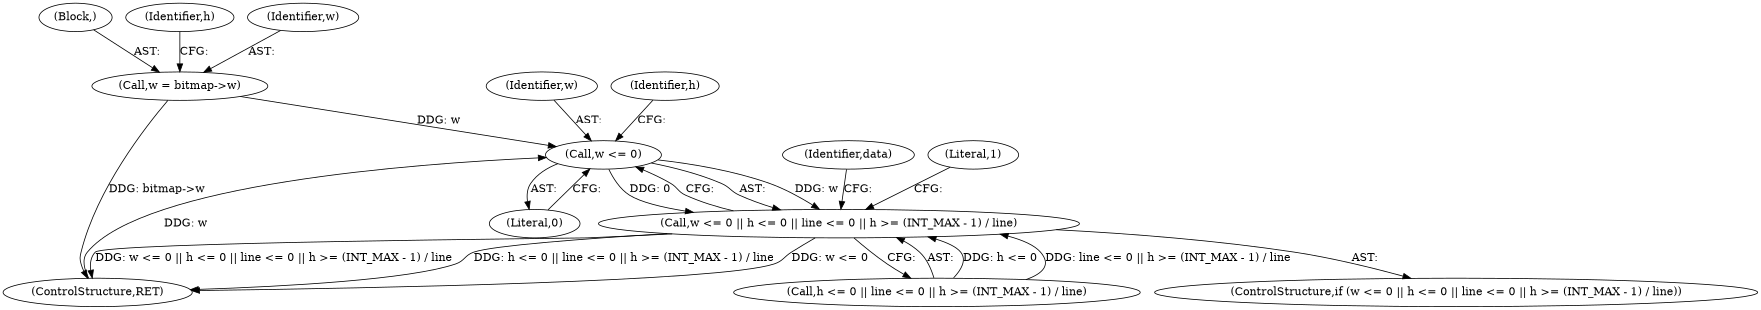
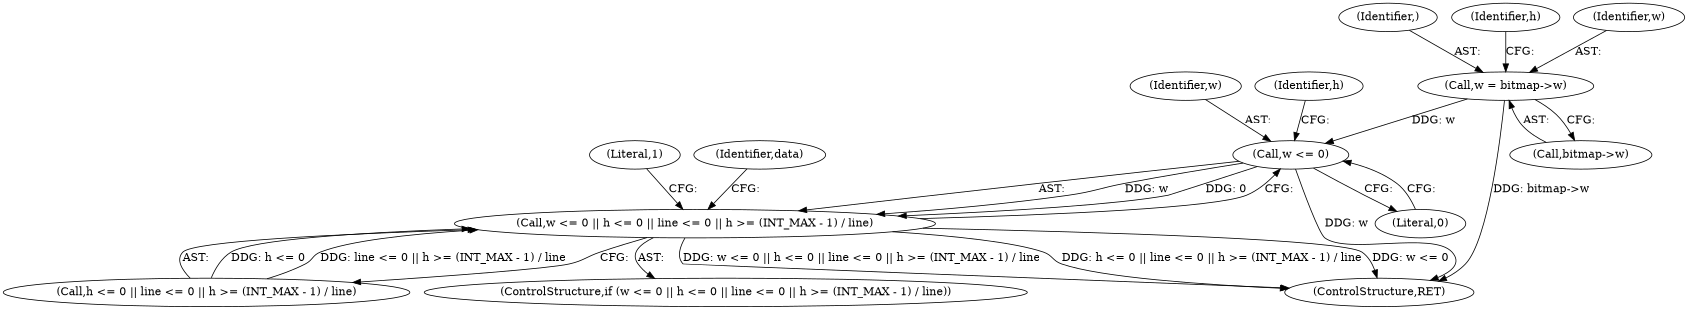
(76, 17) -> (1388, 17)
none -> (1581, 155)
(292, 181) -> (1369, 244)
(546, 189) -> (1381, 189)
